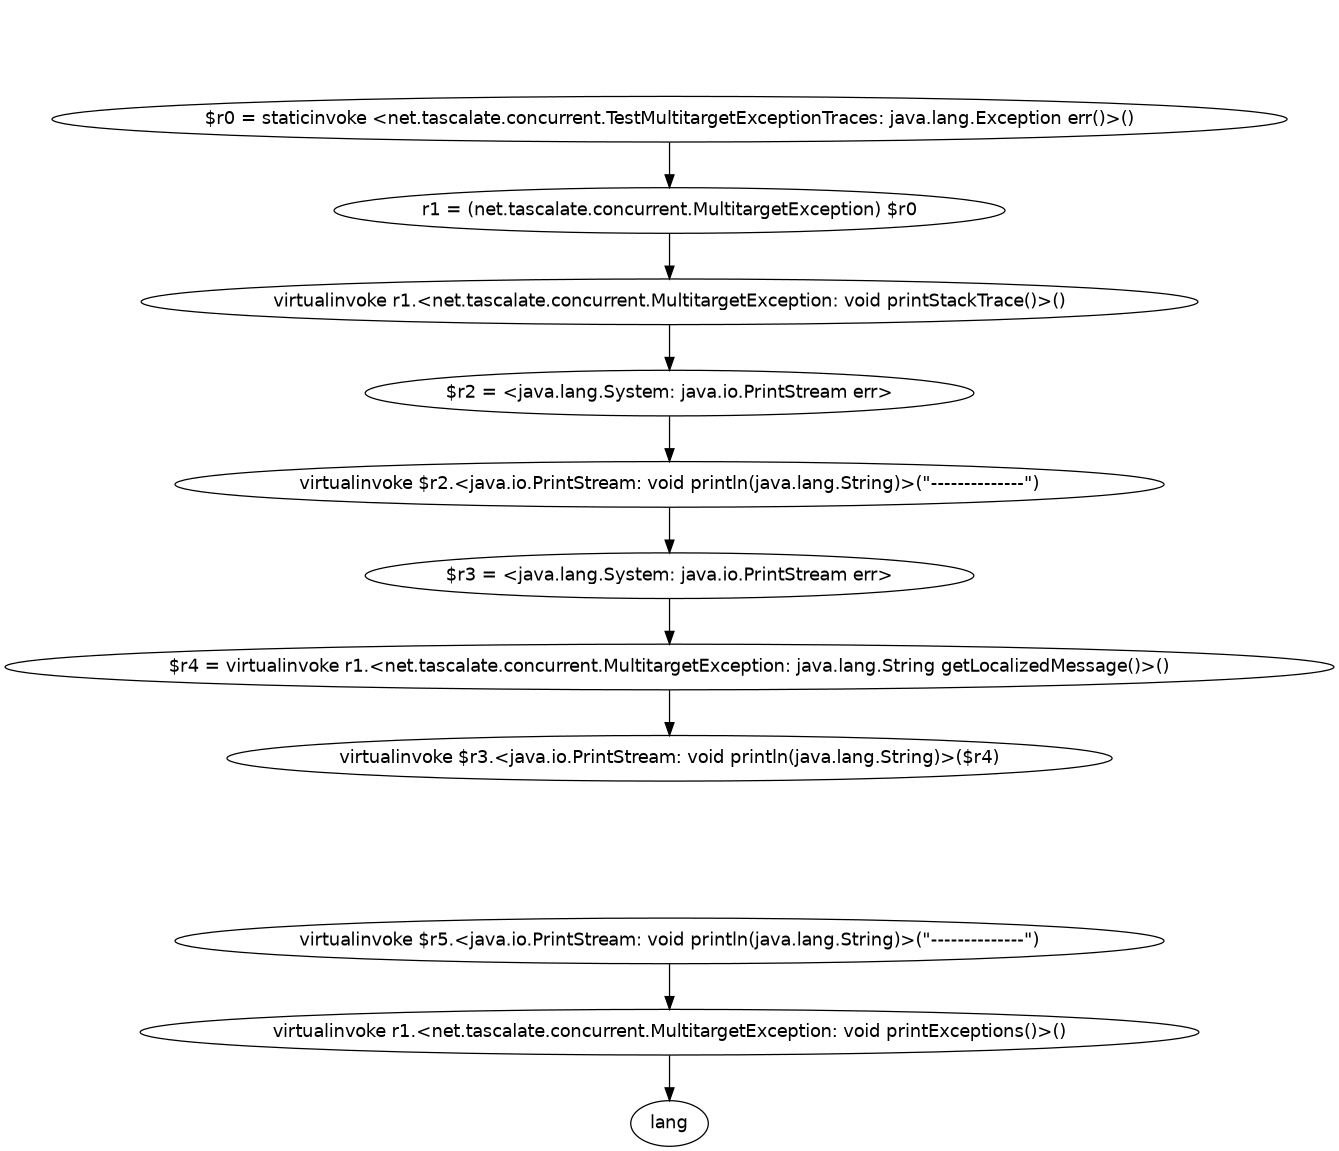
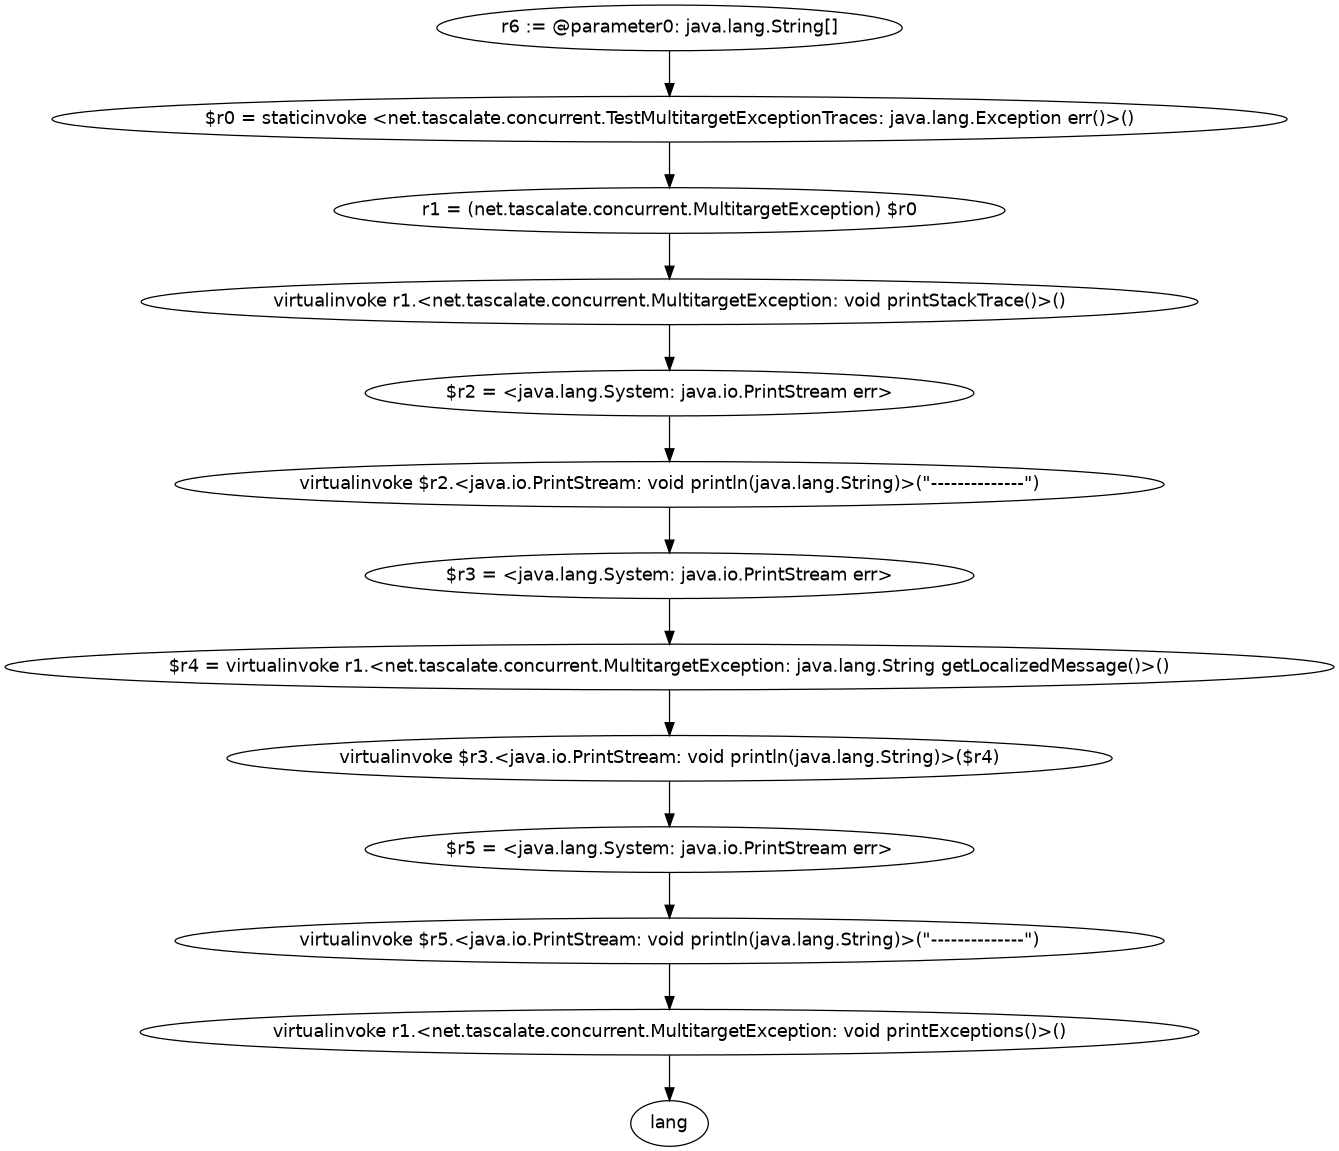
none -> (670, 28)
none -> (670, 850)
